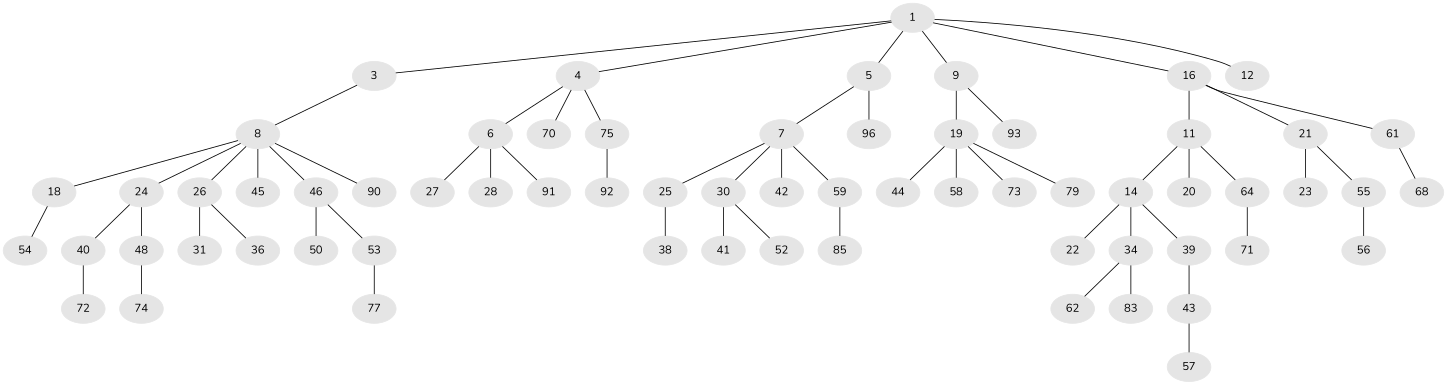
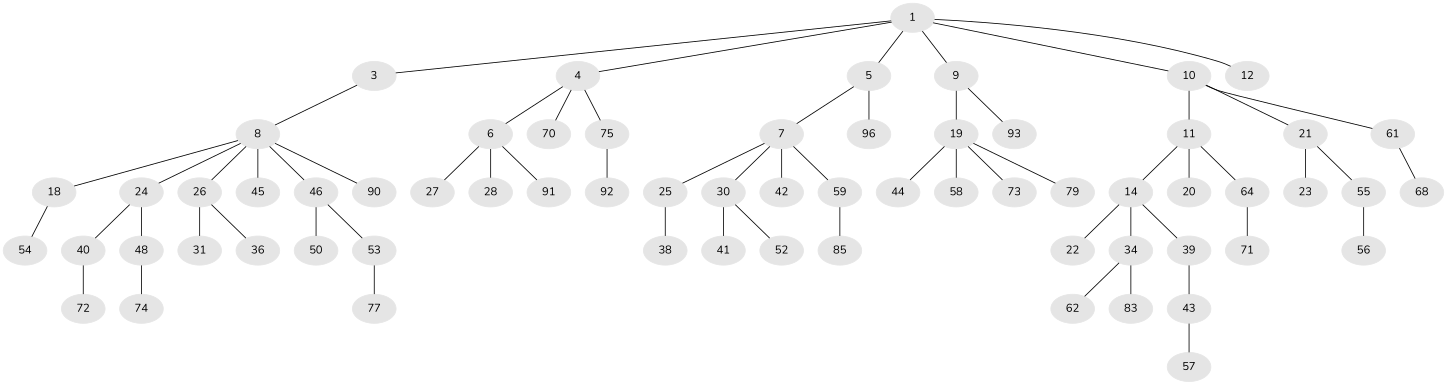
(1189, 76) -> (1189, 76)
